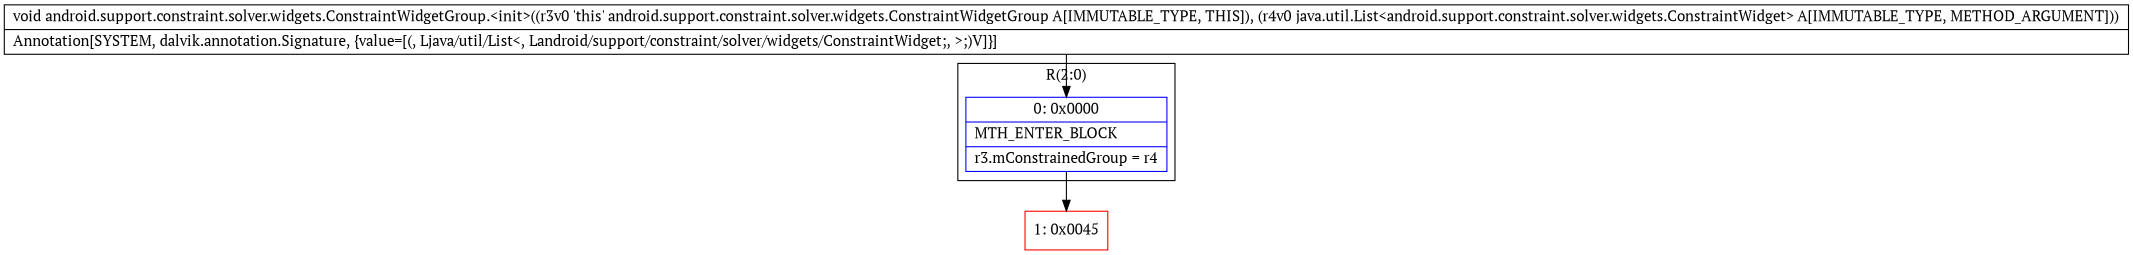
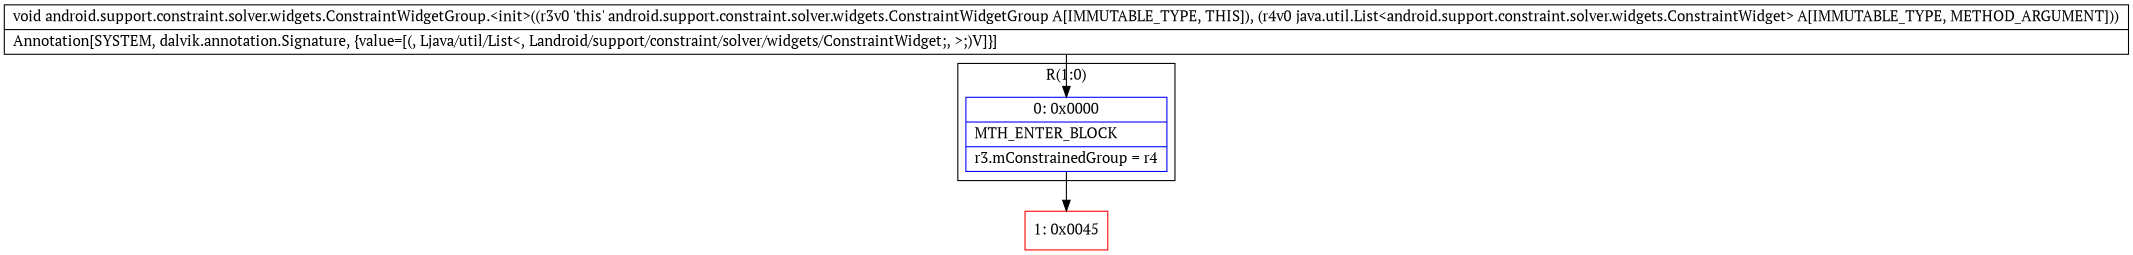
(1066, 76) -> (1066, 76)
